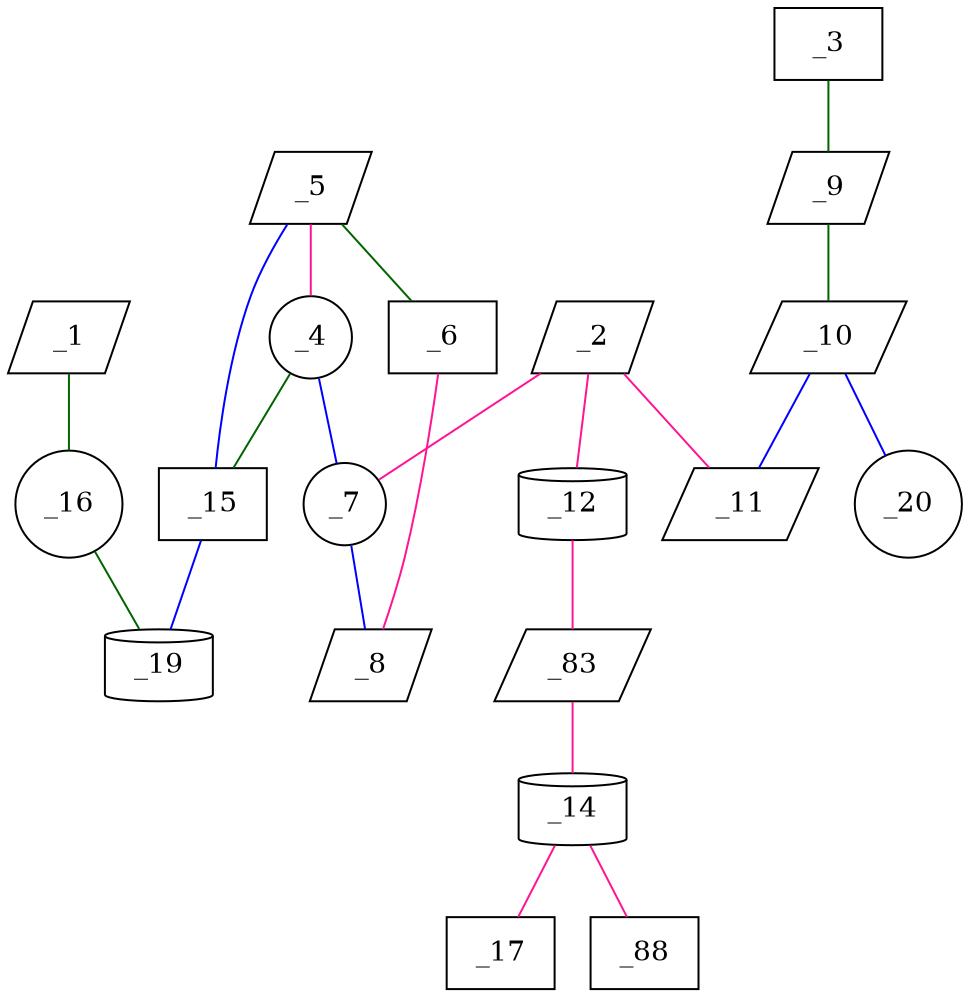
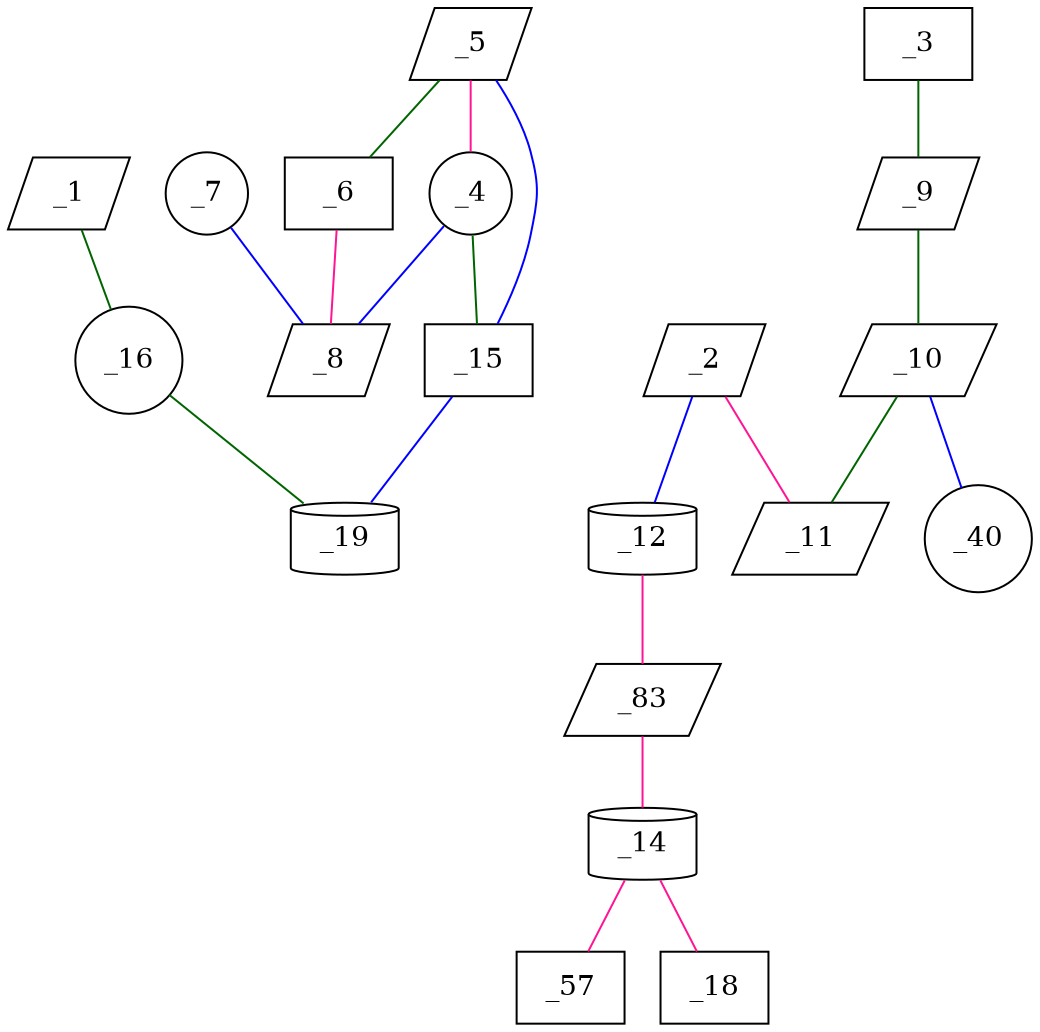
(328, 421) -> (401, 275)
(583, 421) -> (674, 450)
(784, 421) -> (864, 450)
(460, 427) -> none
(908, 504) -> (978, 539)
(501, 953) -> (571, 988)
(645, 953) -> (714, 988)
